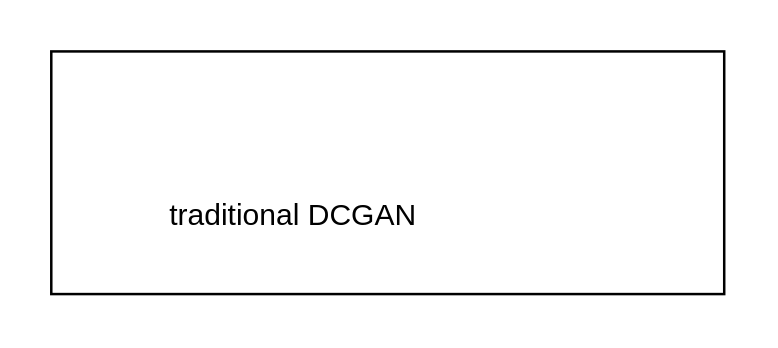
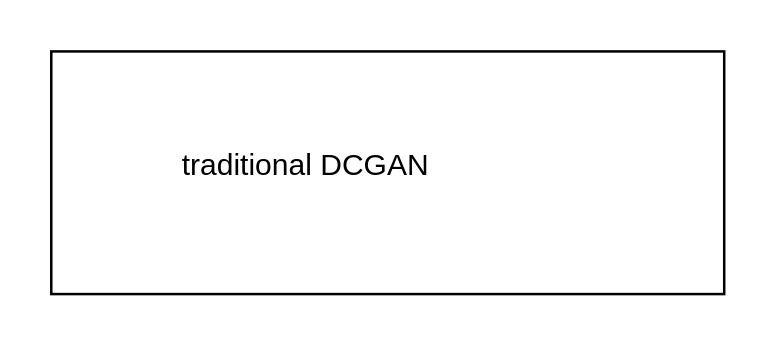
(294, 217) -> (306, 167)
